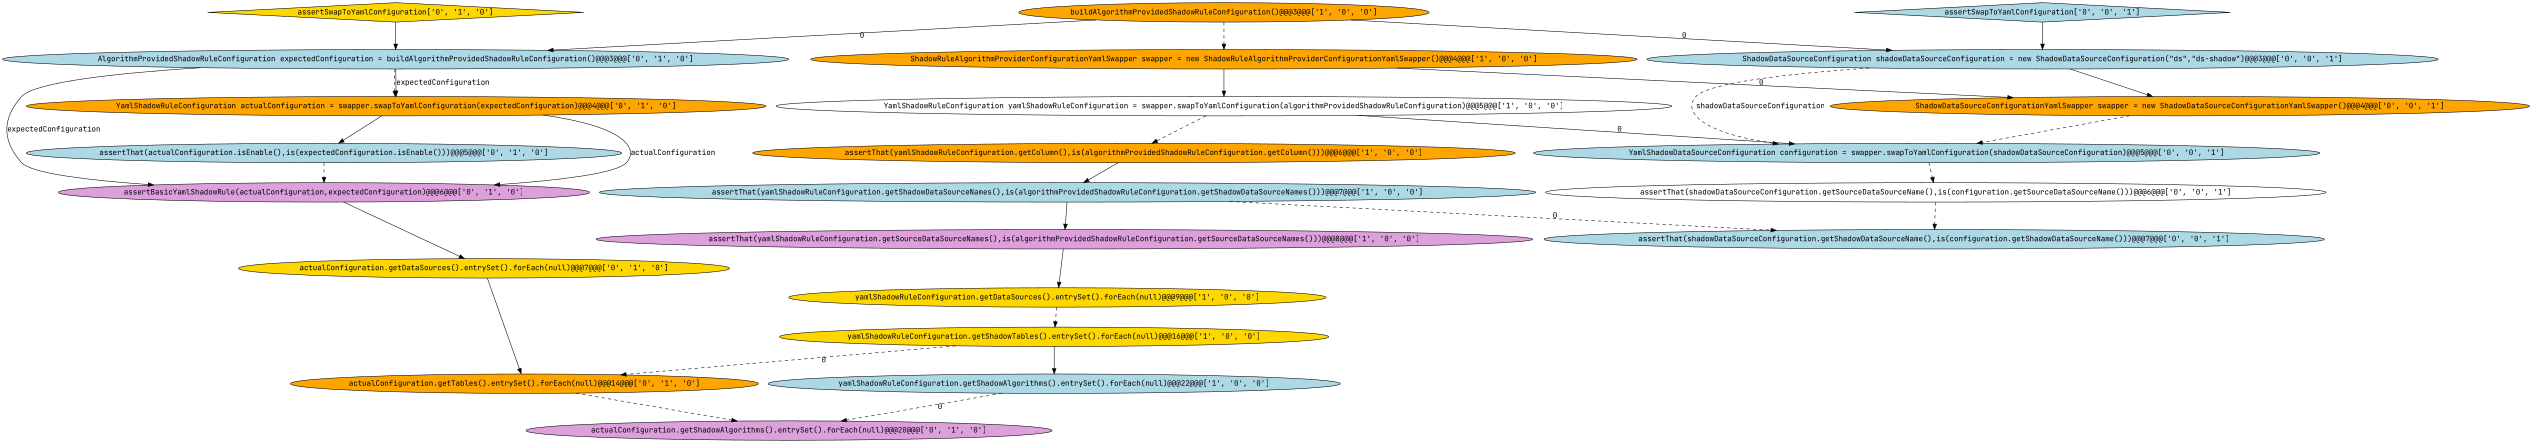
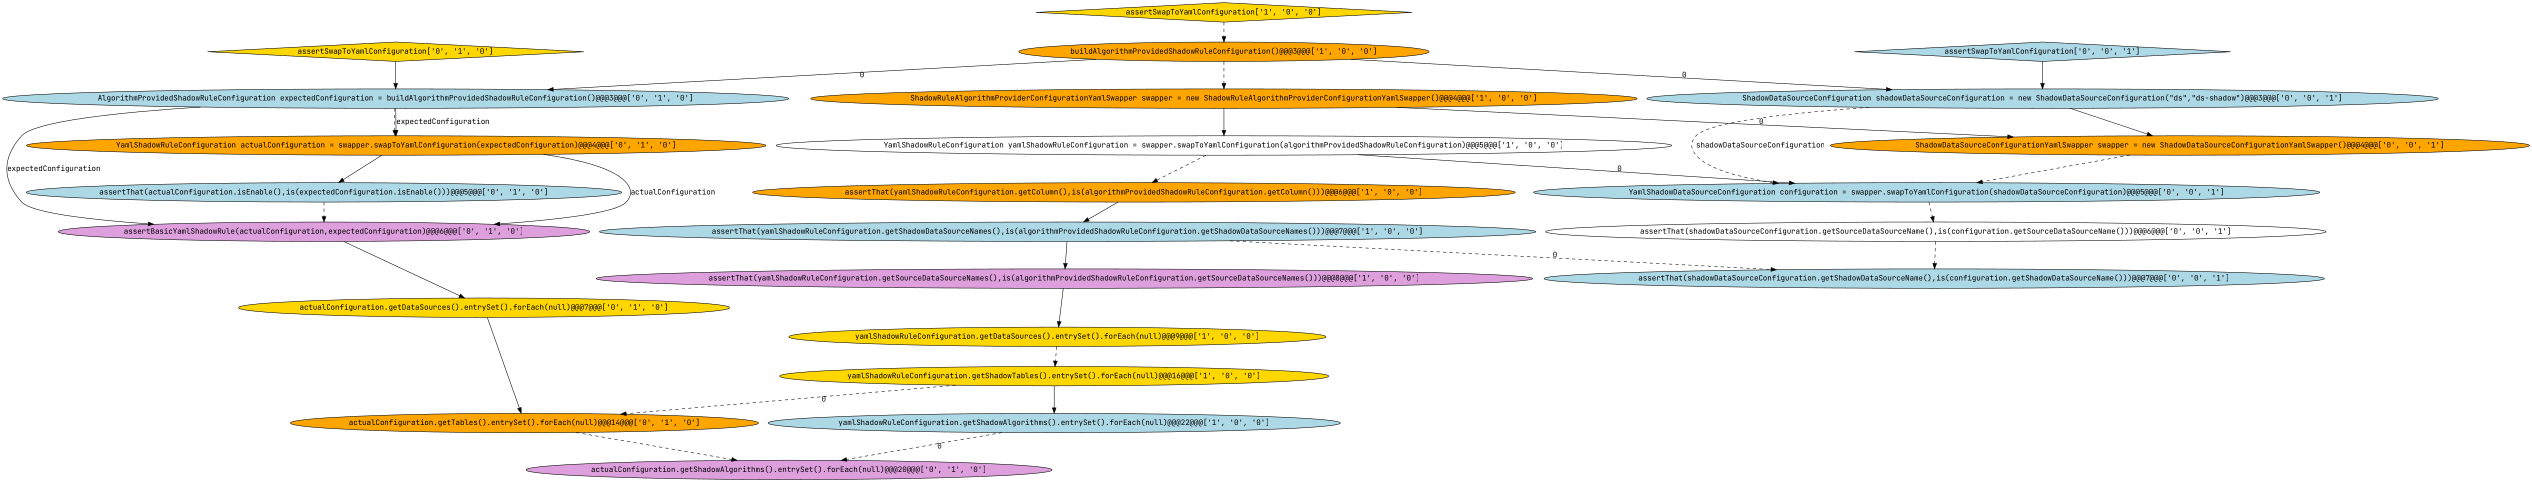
none -> (1224, 12)
